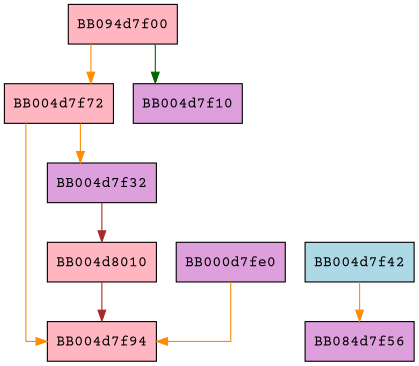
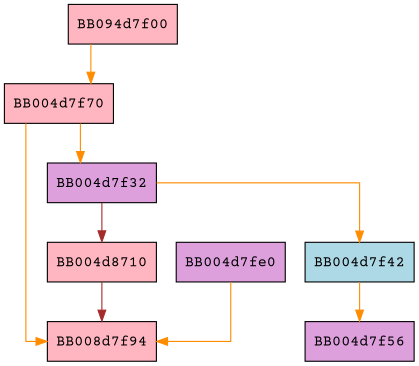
(59, 104) -> (59, 104)
(188, 104) -> none
none -> (282, 183)
(102, 262) -> (102, 262)
(231, 262) -> (231, 262)
(102, 341) -> (102, 341)
(360, 341) -> (360, 341)
